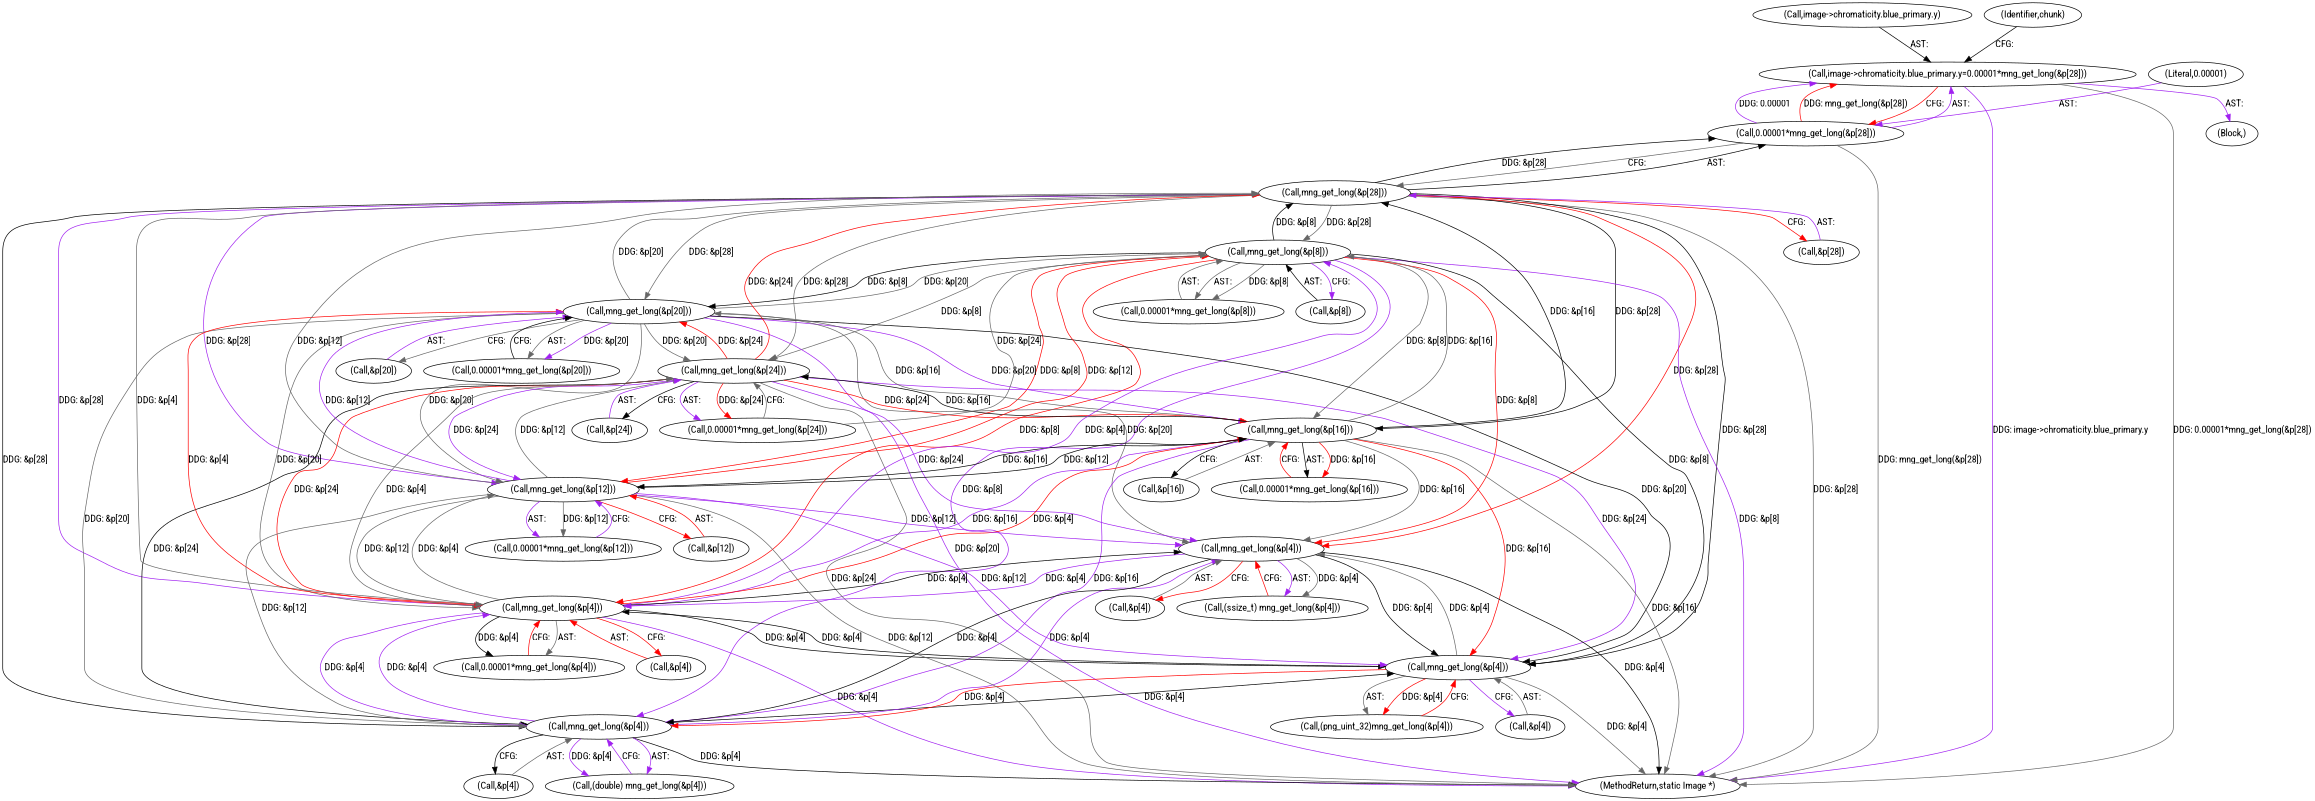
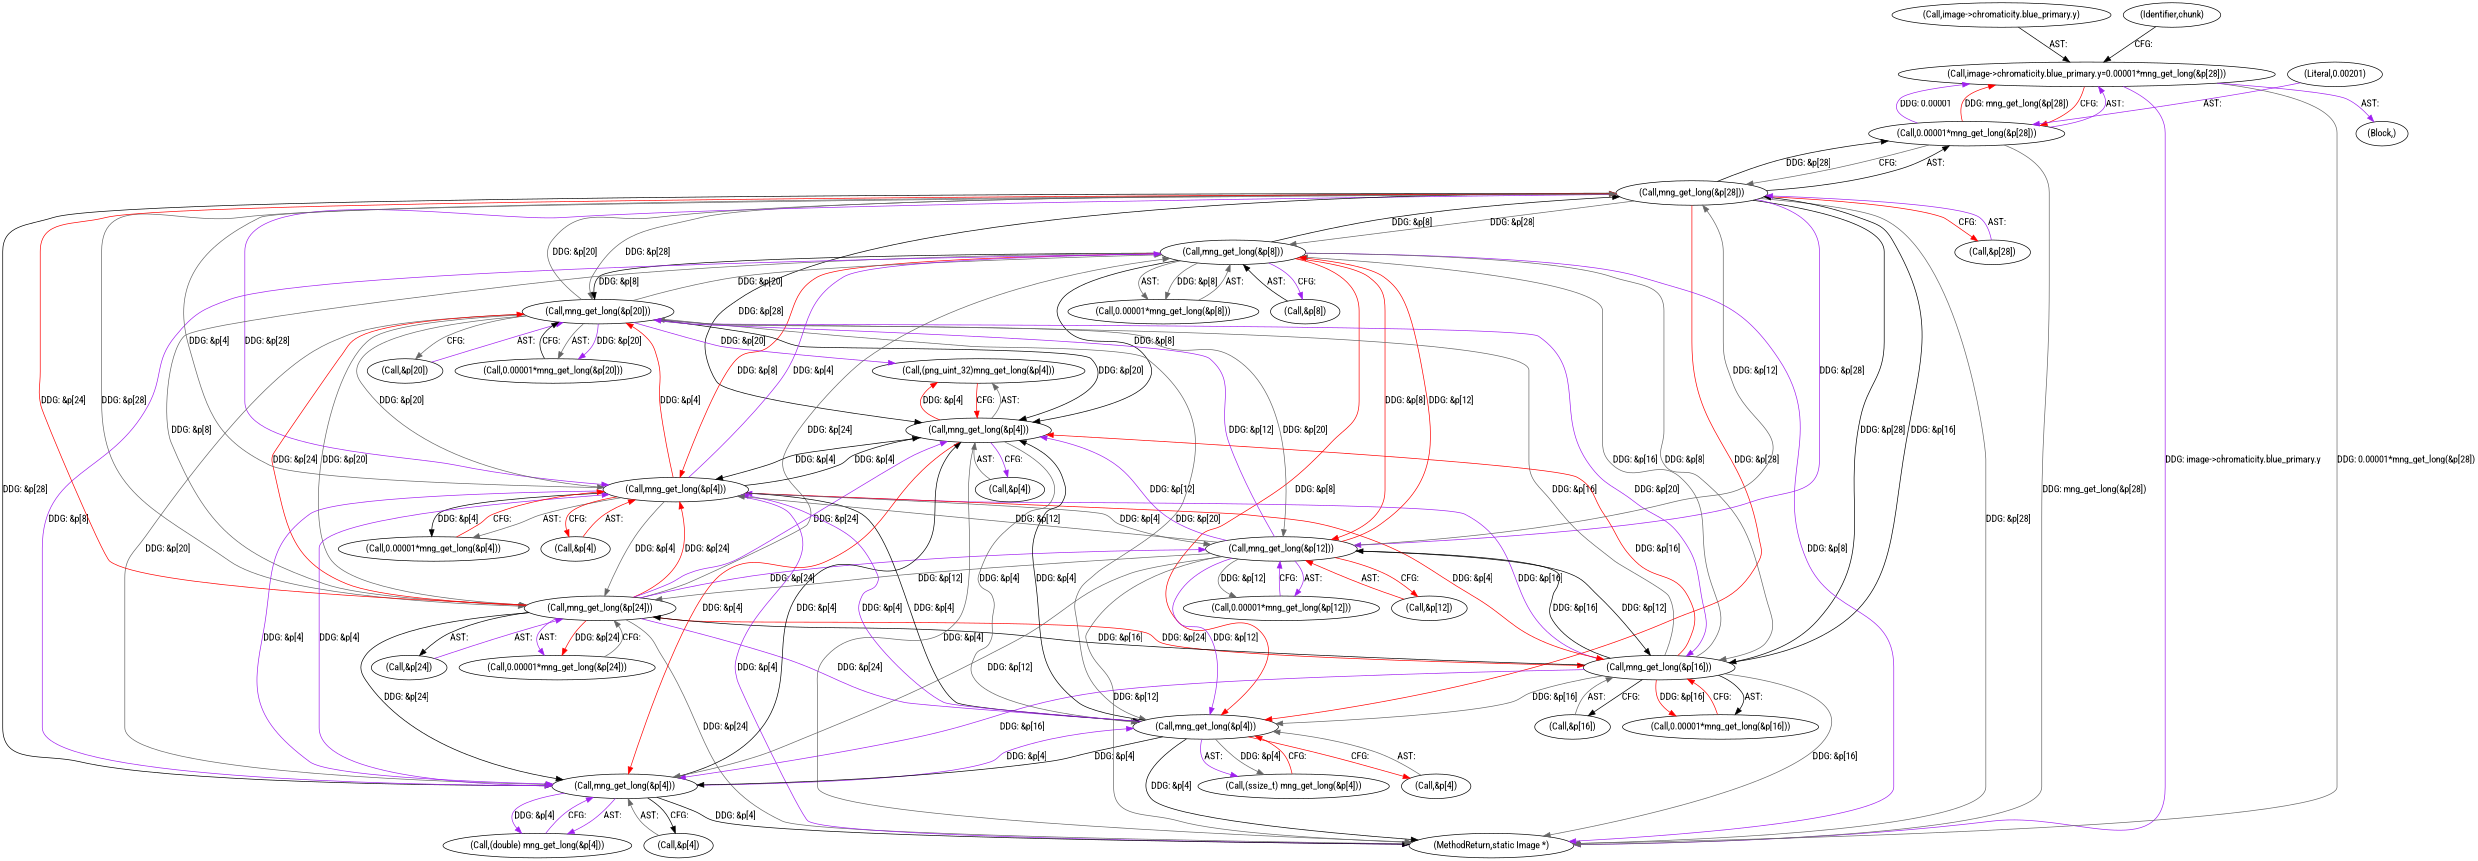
(2196, 74) -> (2335, 74)
(991, 327) -> (839, 383)
(668, 401) -> (460, 638)
(1045, 649) -> (772, 352)
